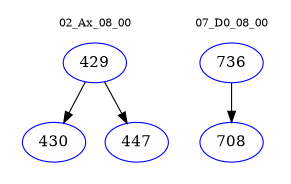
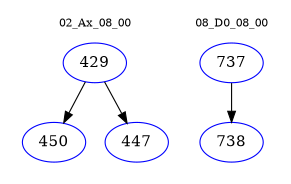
(232, 24) -> (232, 24)
(232, 63) -> (232, 63)
(54, 142) -> (54, 142)
(232, 142) -> (232, 142)
